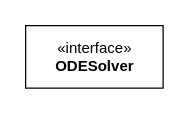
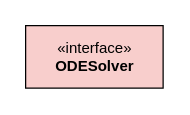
(94, 57) -> (94, 57)
